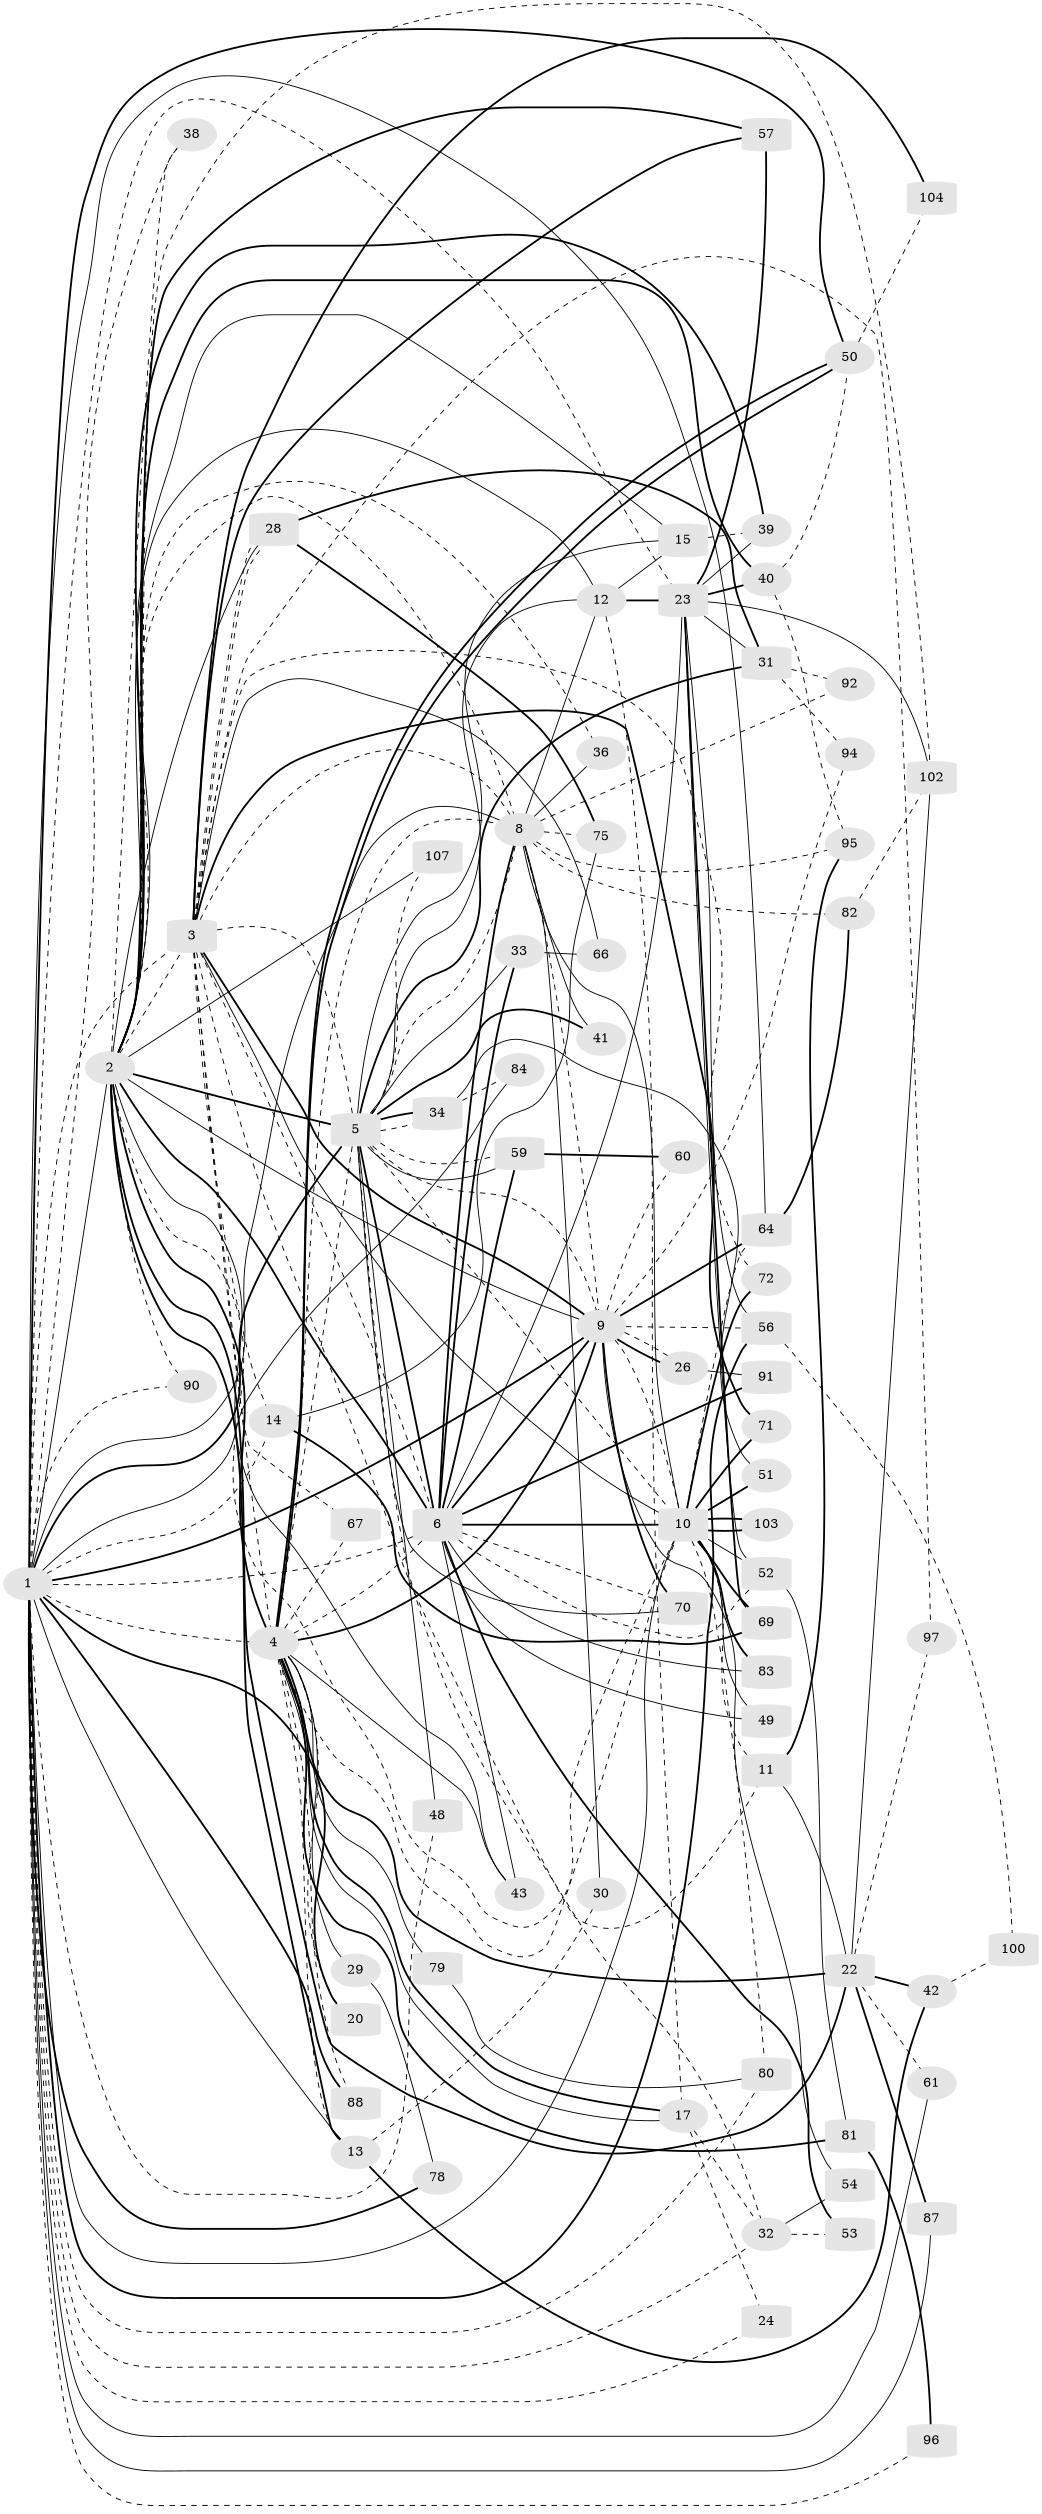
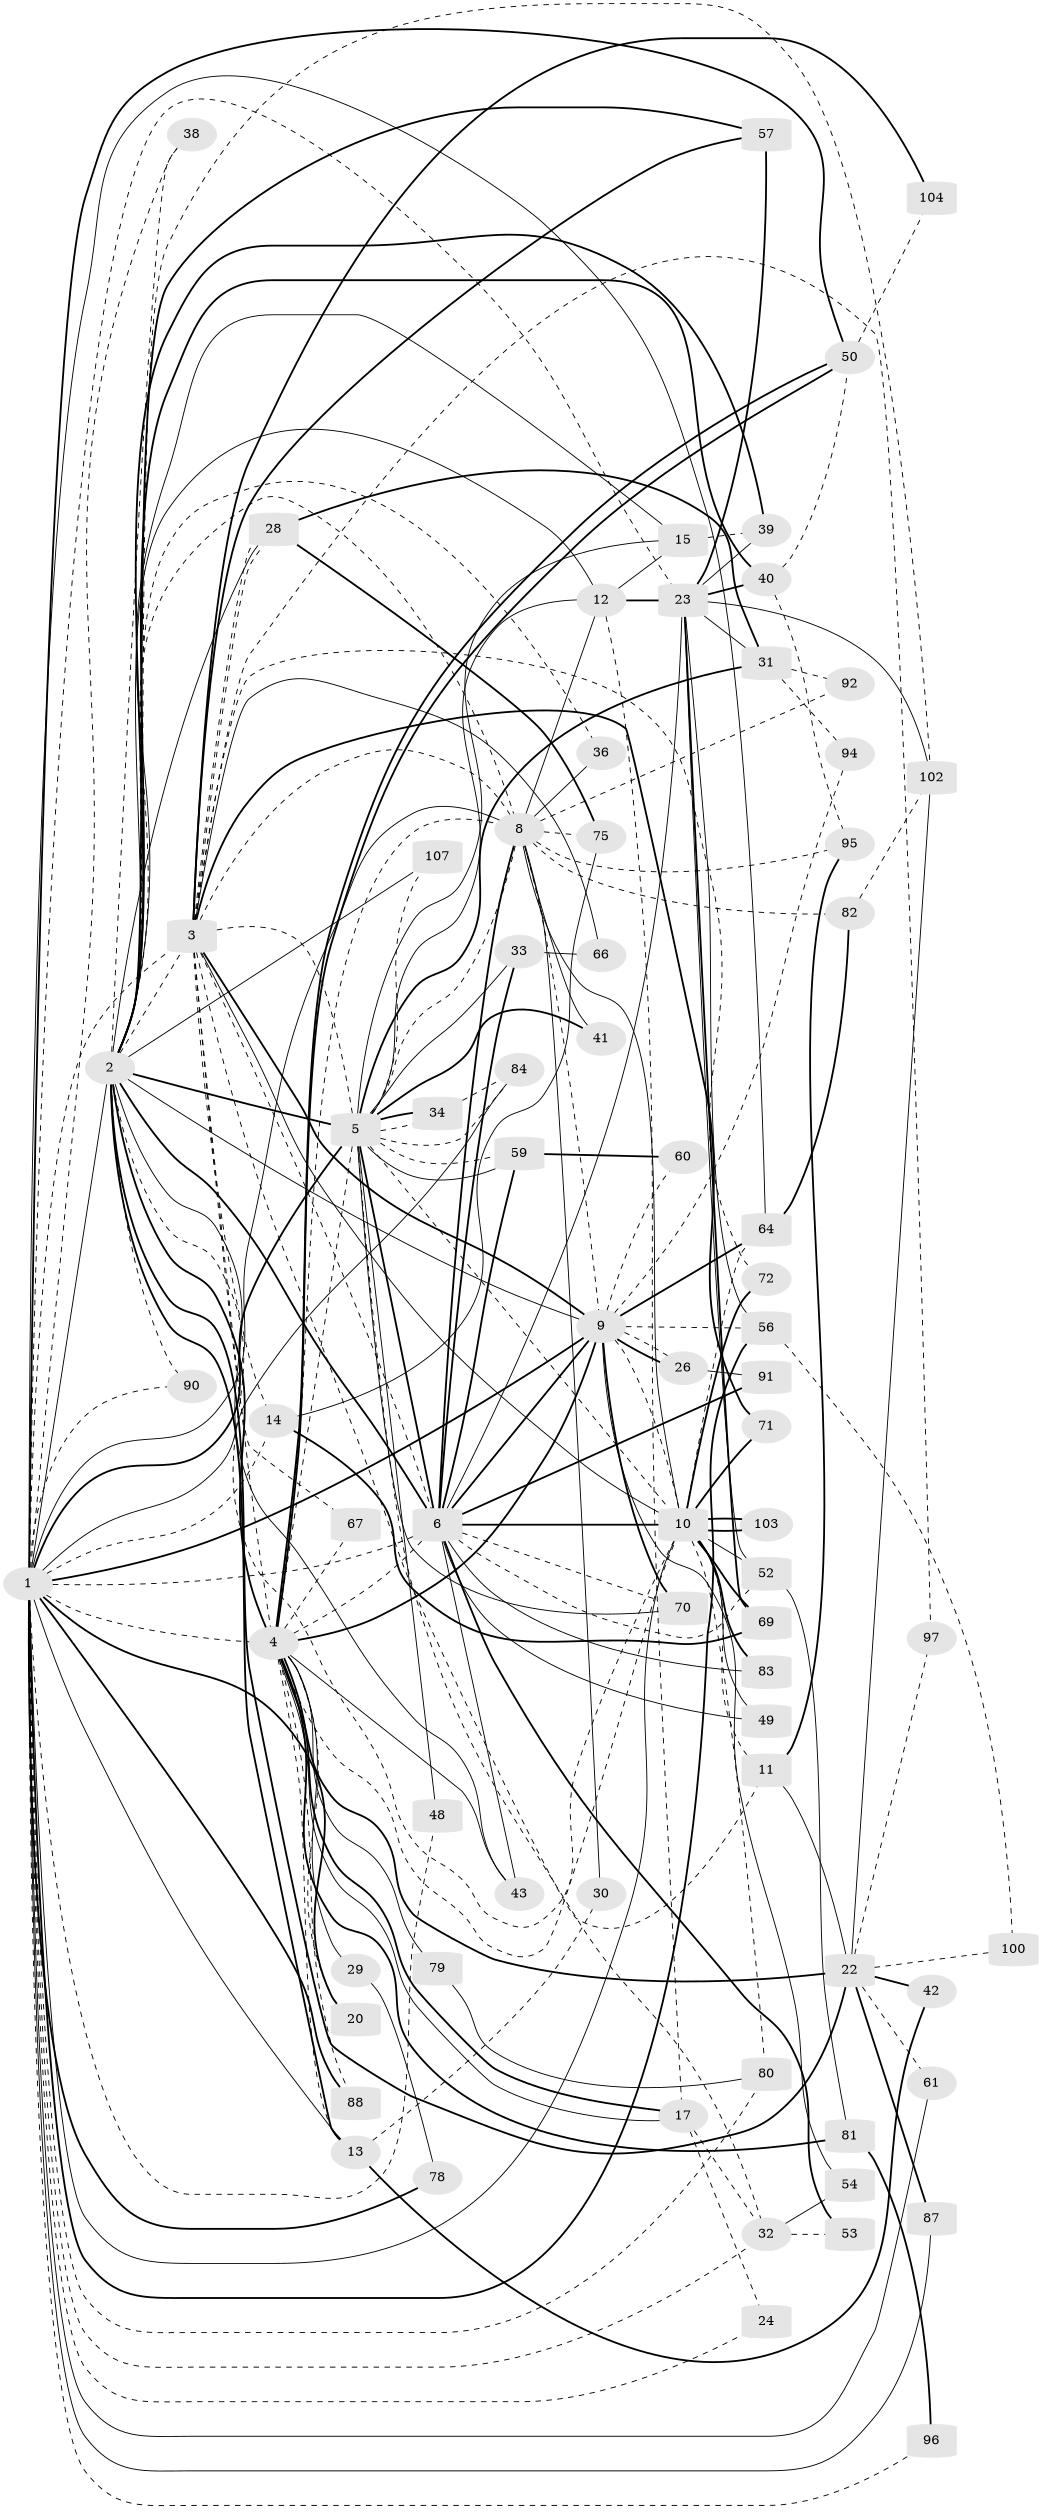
(501, 1196) -> (456, 1140)
(767, 1476) -> none
(970, 1972) -> (932, 1960)
